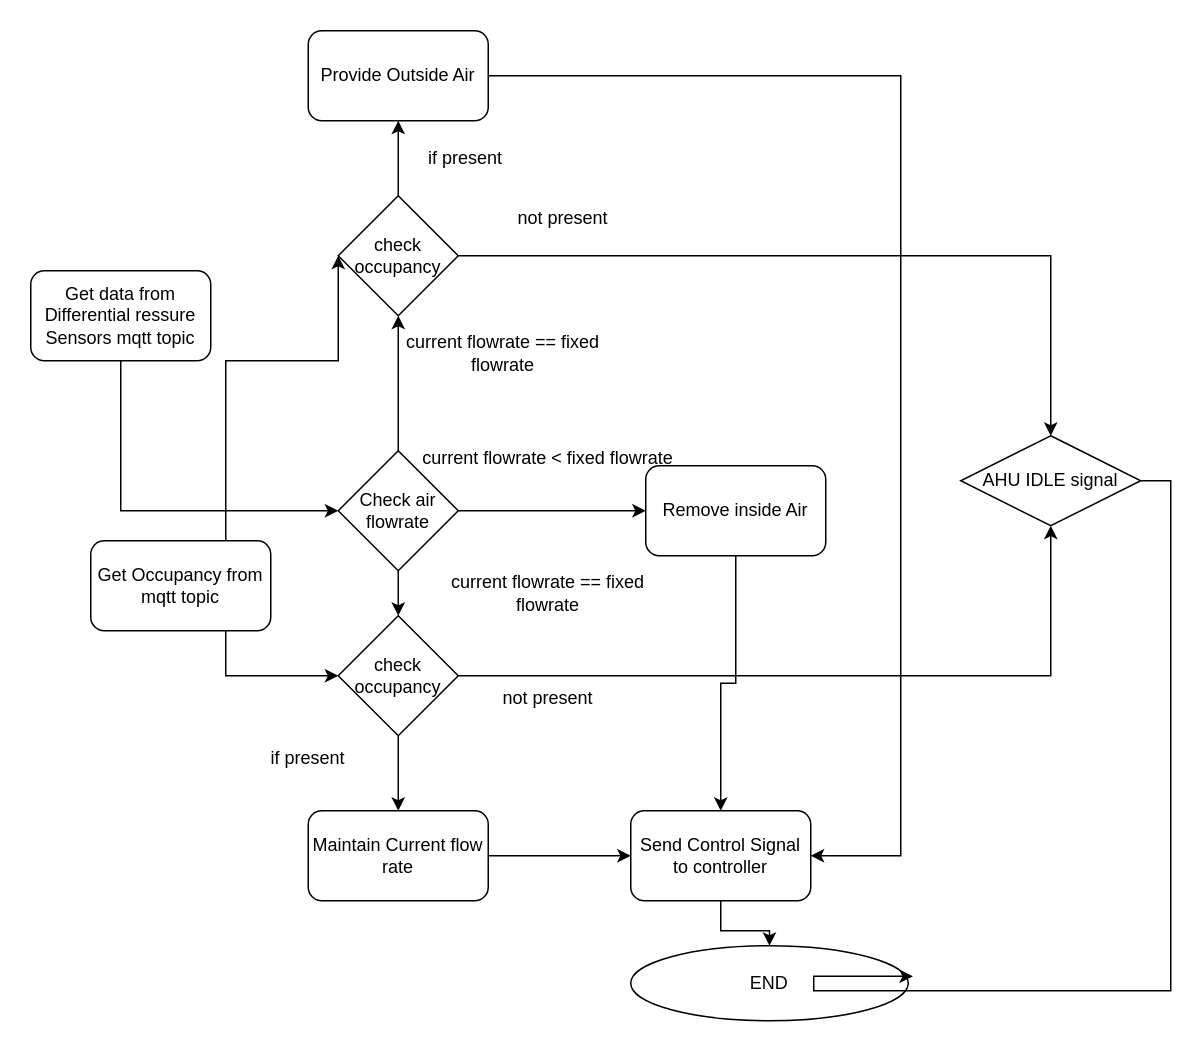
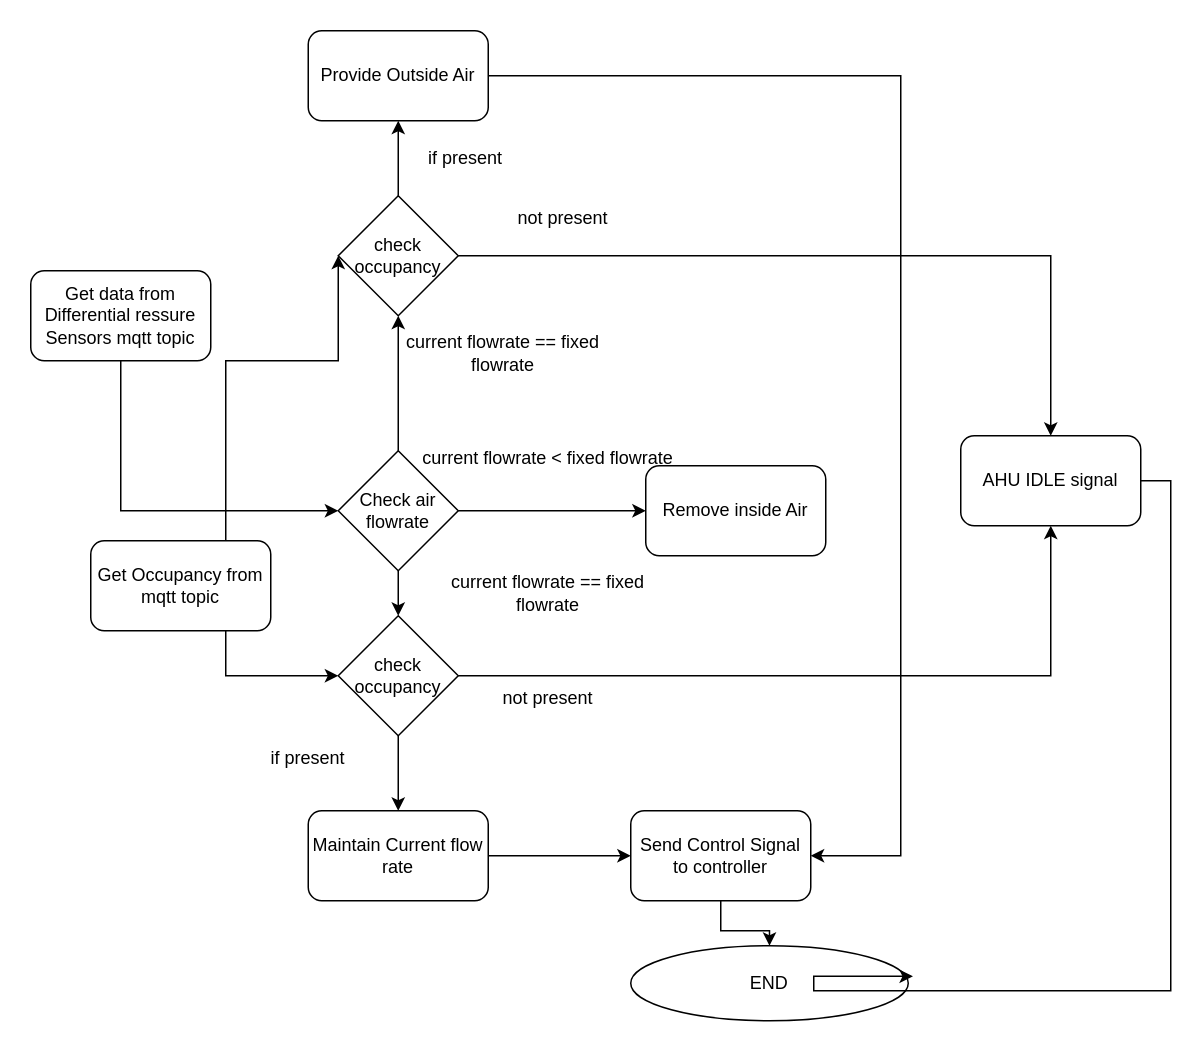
(1051, 481) -> (1051, 481)
(734, 683) -> none
